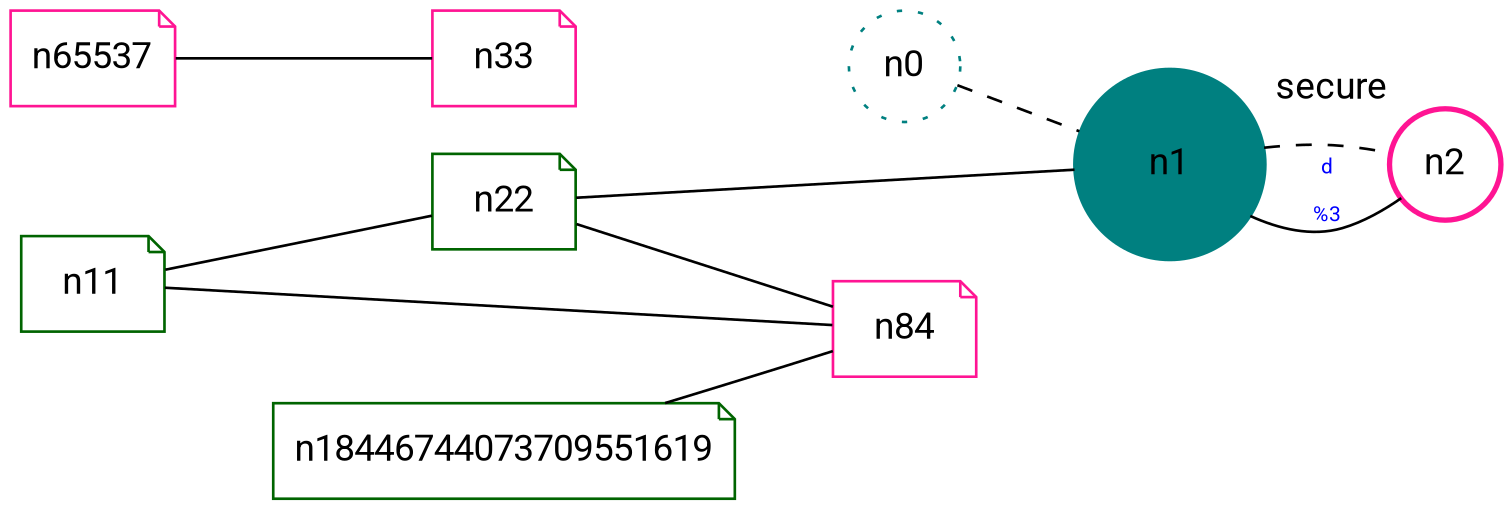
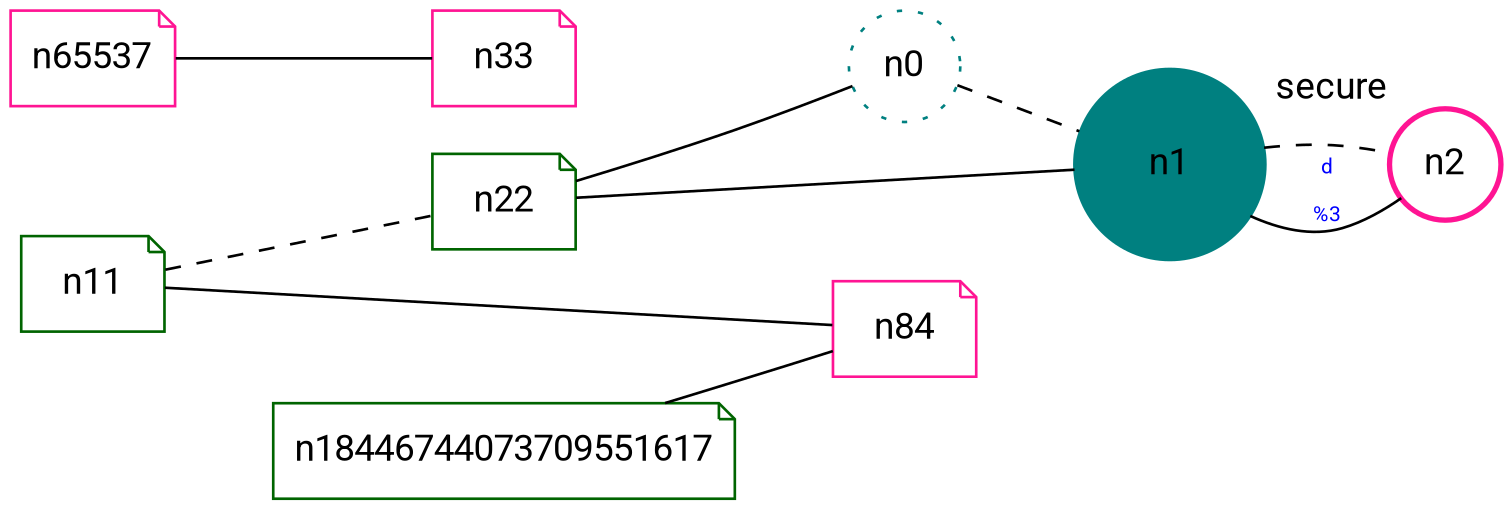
(299, 243) -> (299, 243)
(705, 265) -> (715, 137)
(504, 451) -> (504, 451)
